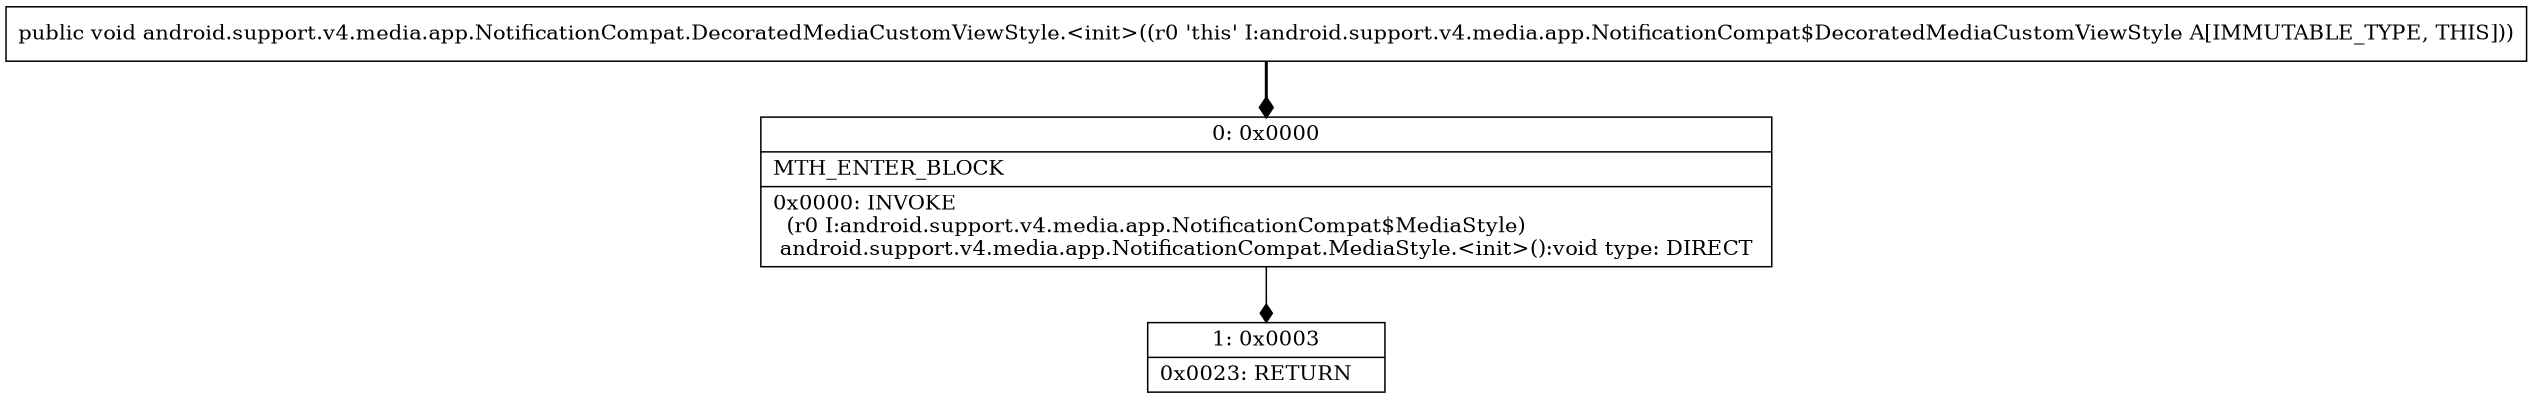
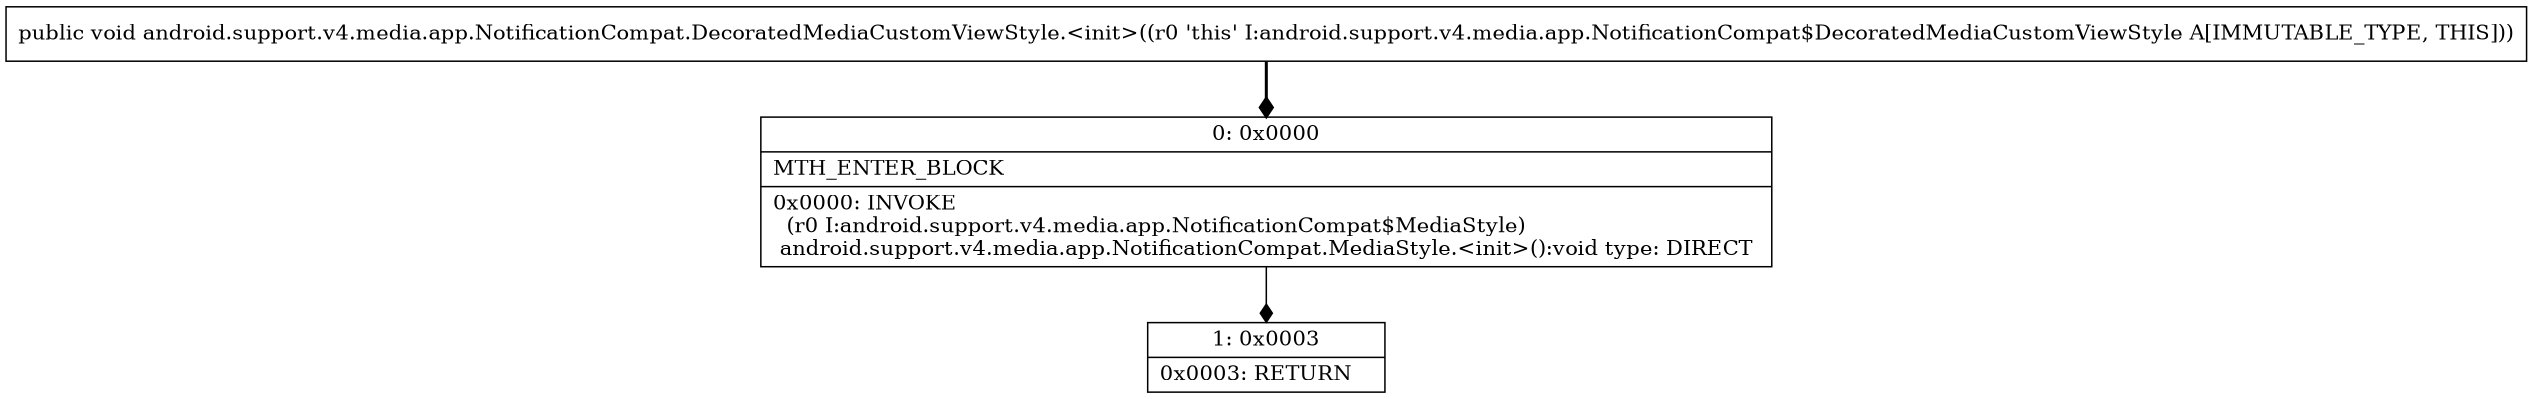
(1266, 374) -> (1266, 374)
